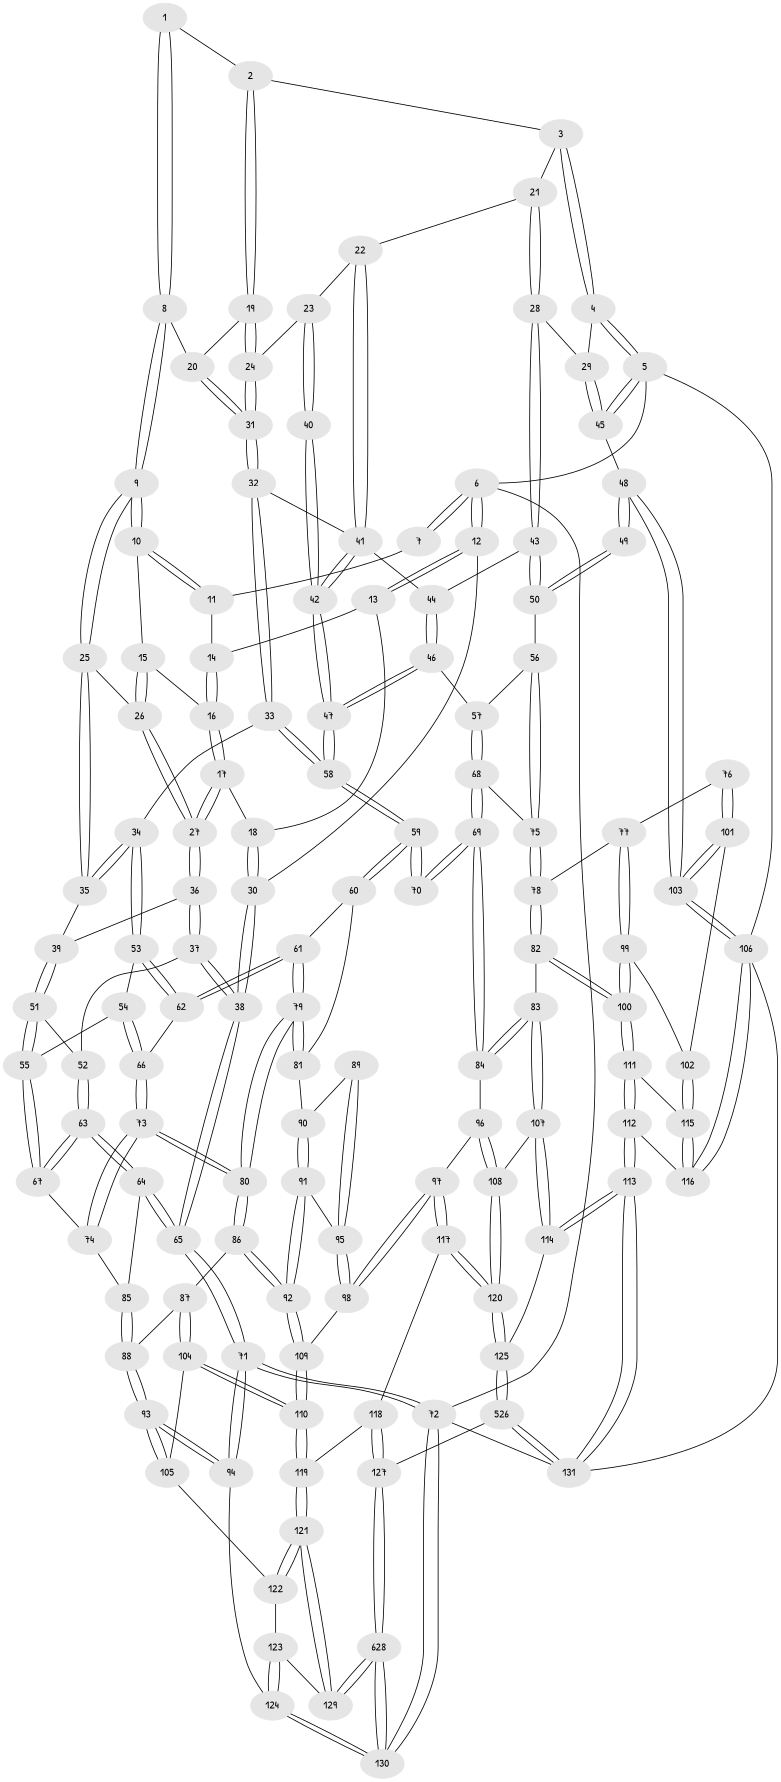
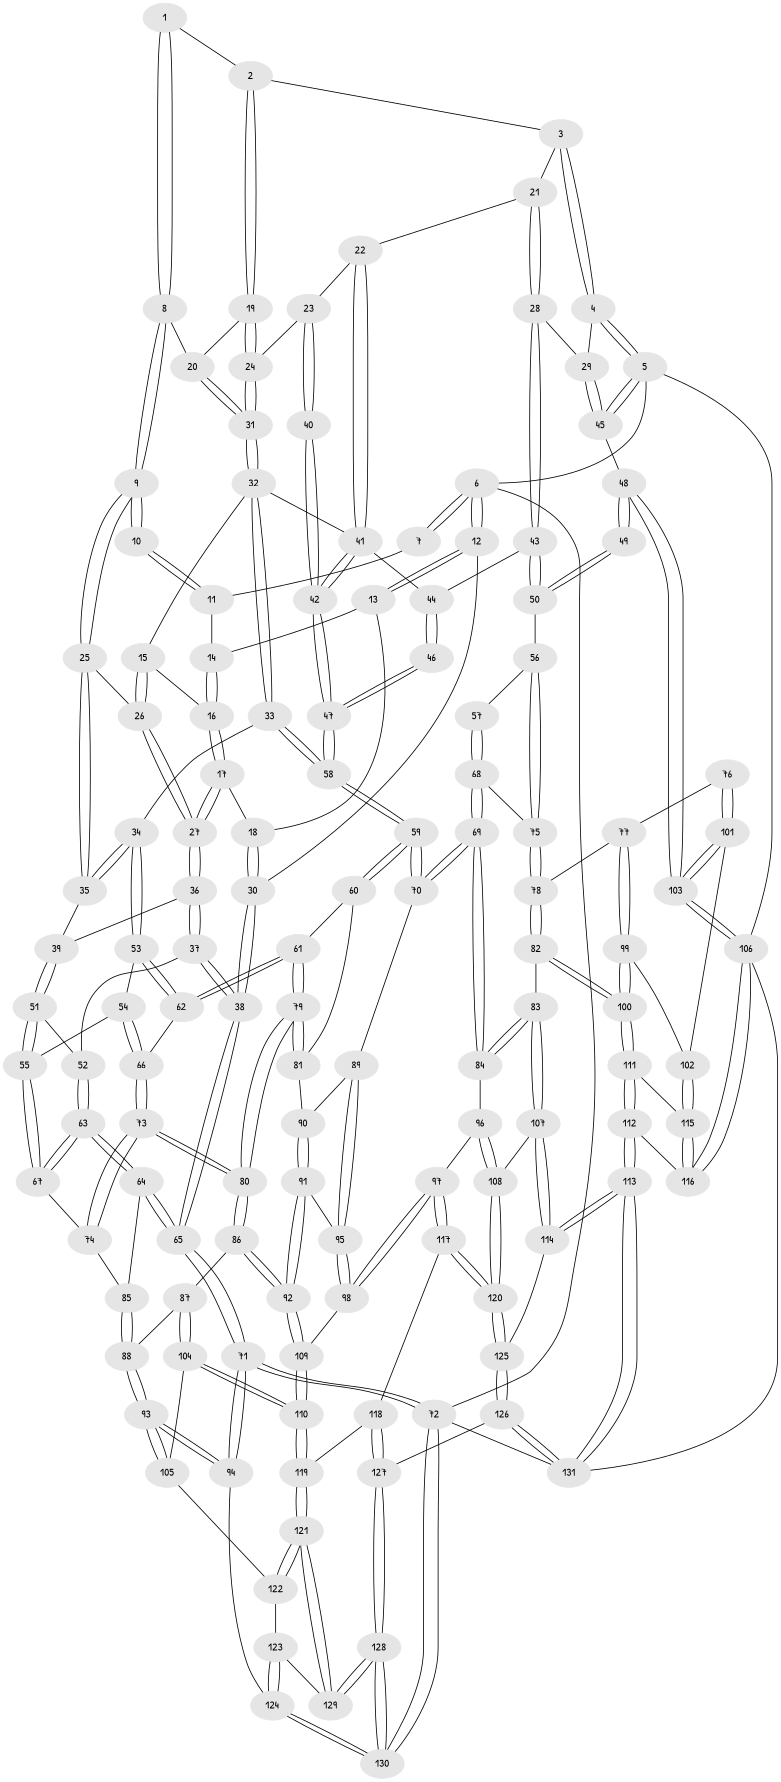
(140, 600) -> (194, 568)
(457, 691) -> none
none -> (386, 978)
(502, 1415) -> (502, 1415)
(379, 1647) -> (379, 1647)
